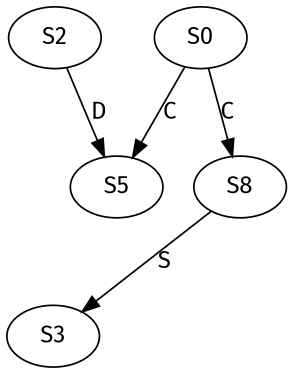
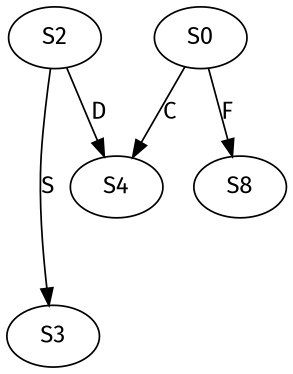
(227, 112) -> (227, 112)
(117, 187) -> (117, 187)
(153, 256) -> (40, 178)
